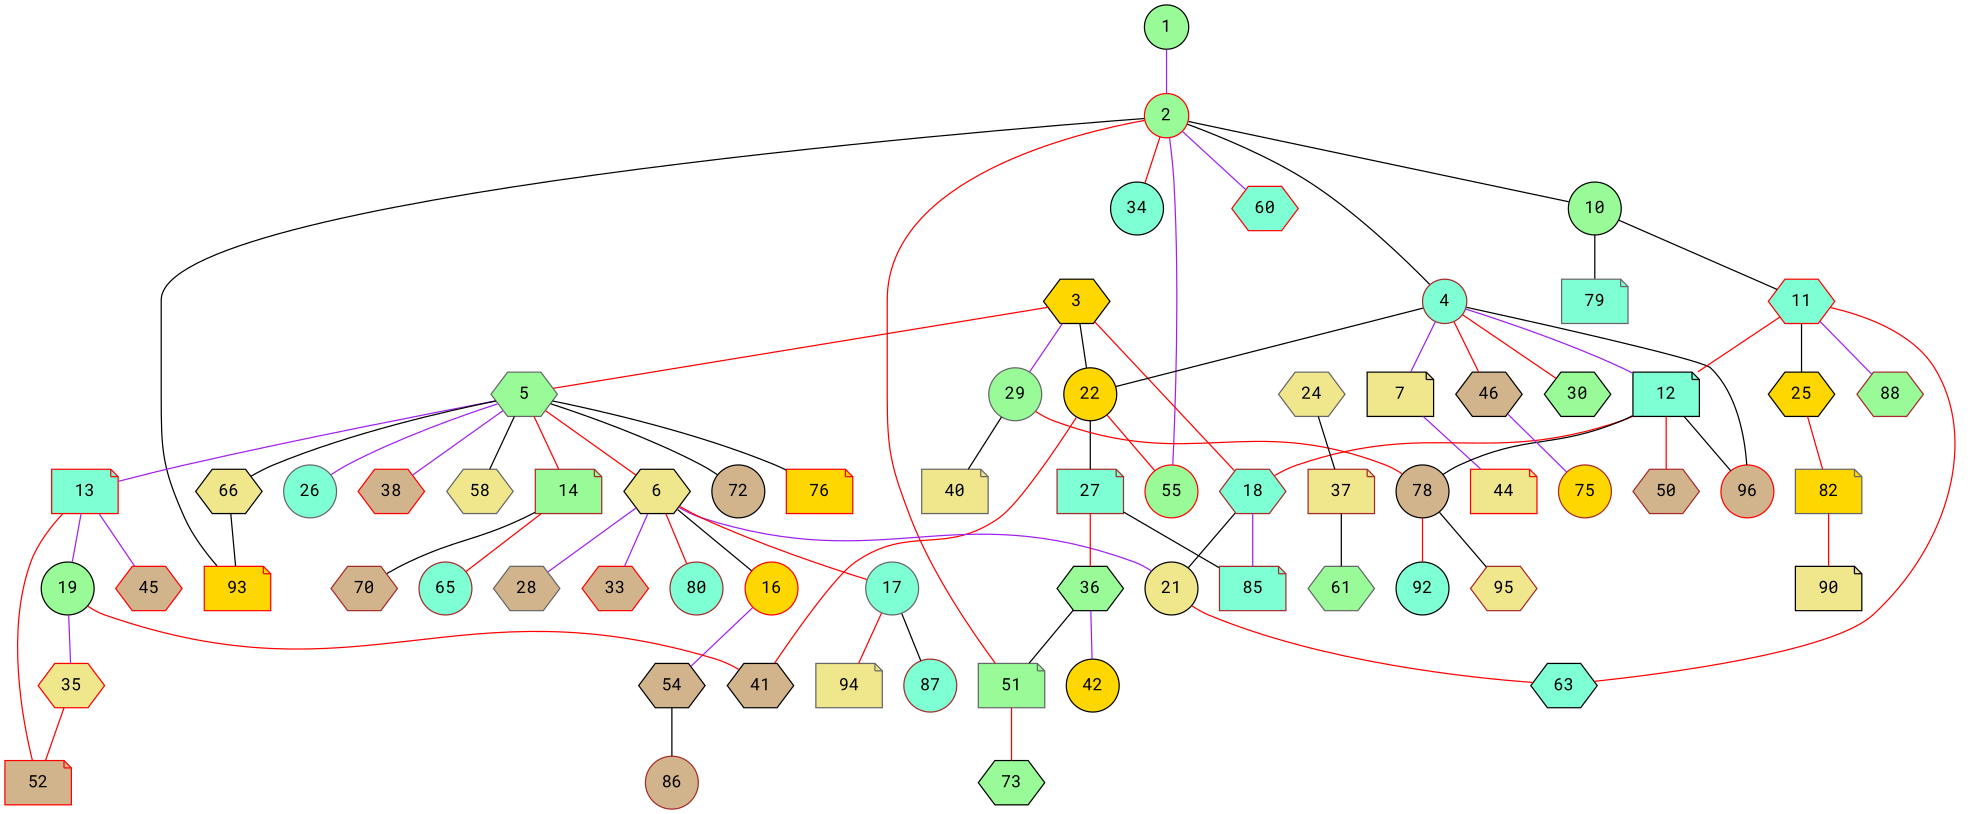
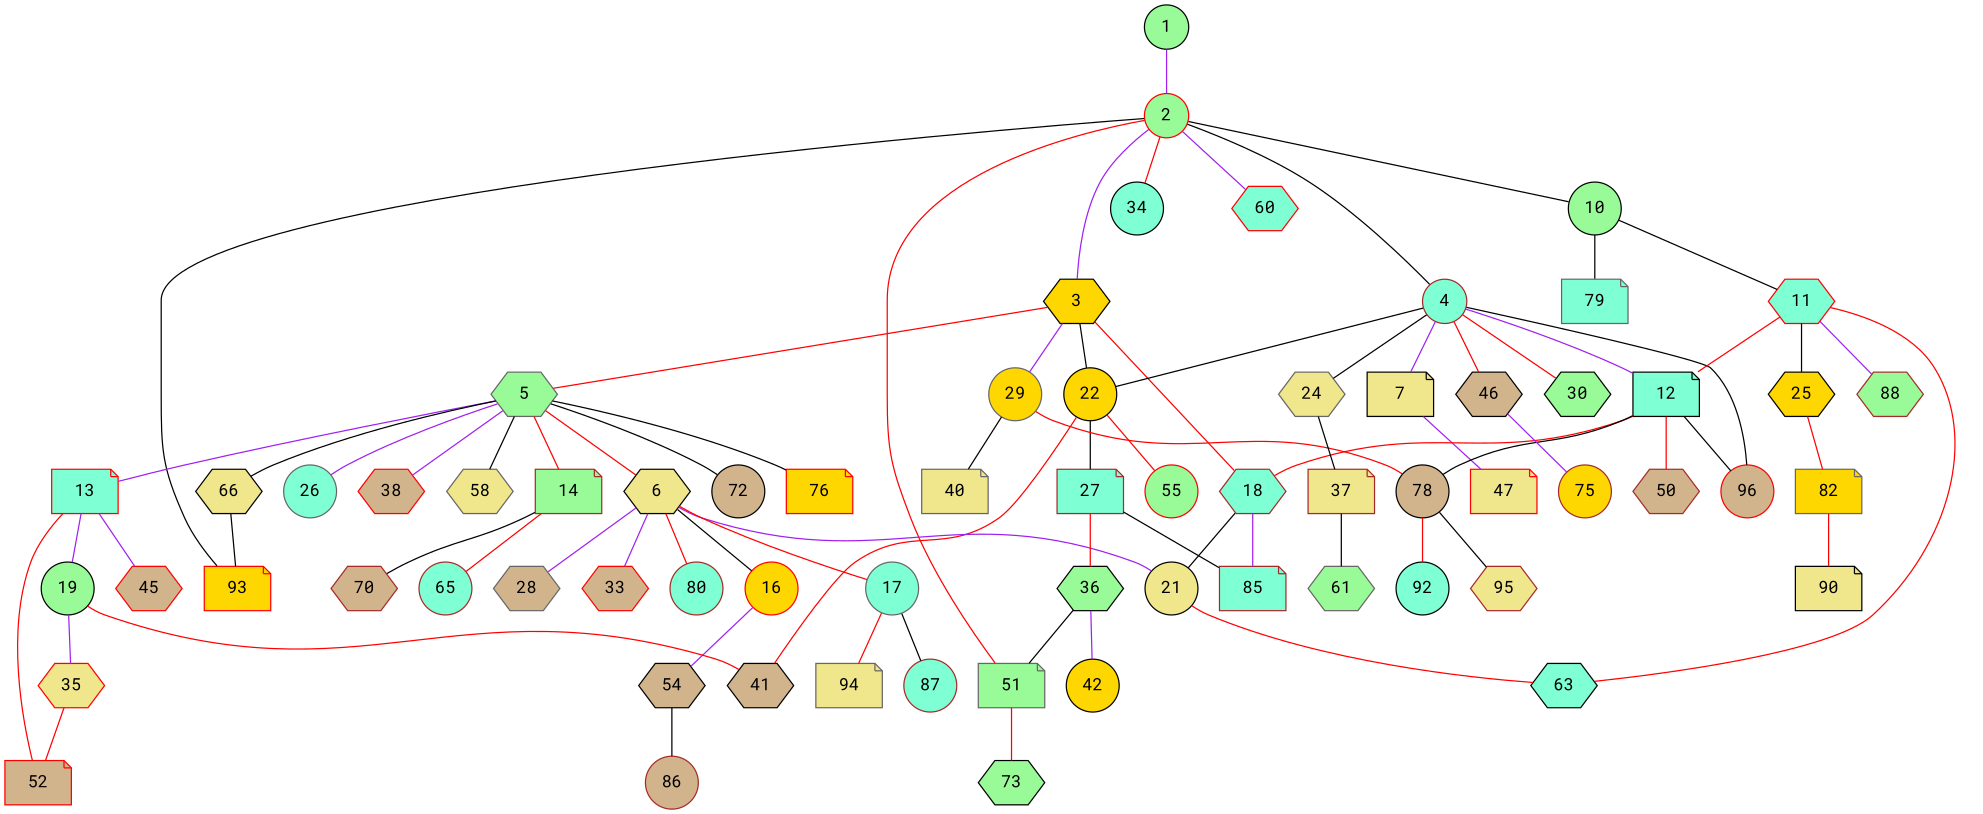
(1177, 301) -> (1094, 195)
none -> (1380, 347)
(1015, 394) -> (1015, 394)
(1504, 491) -> (1504, 491)
